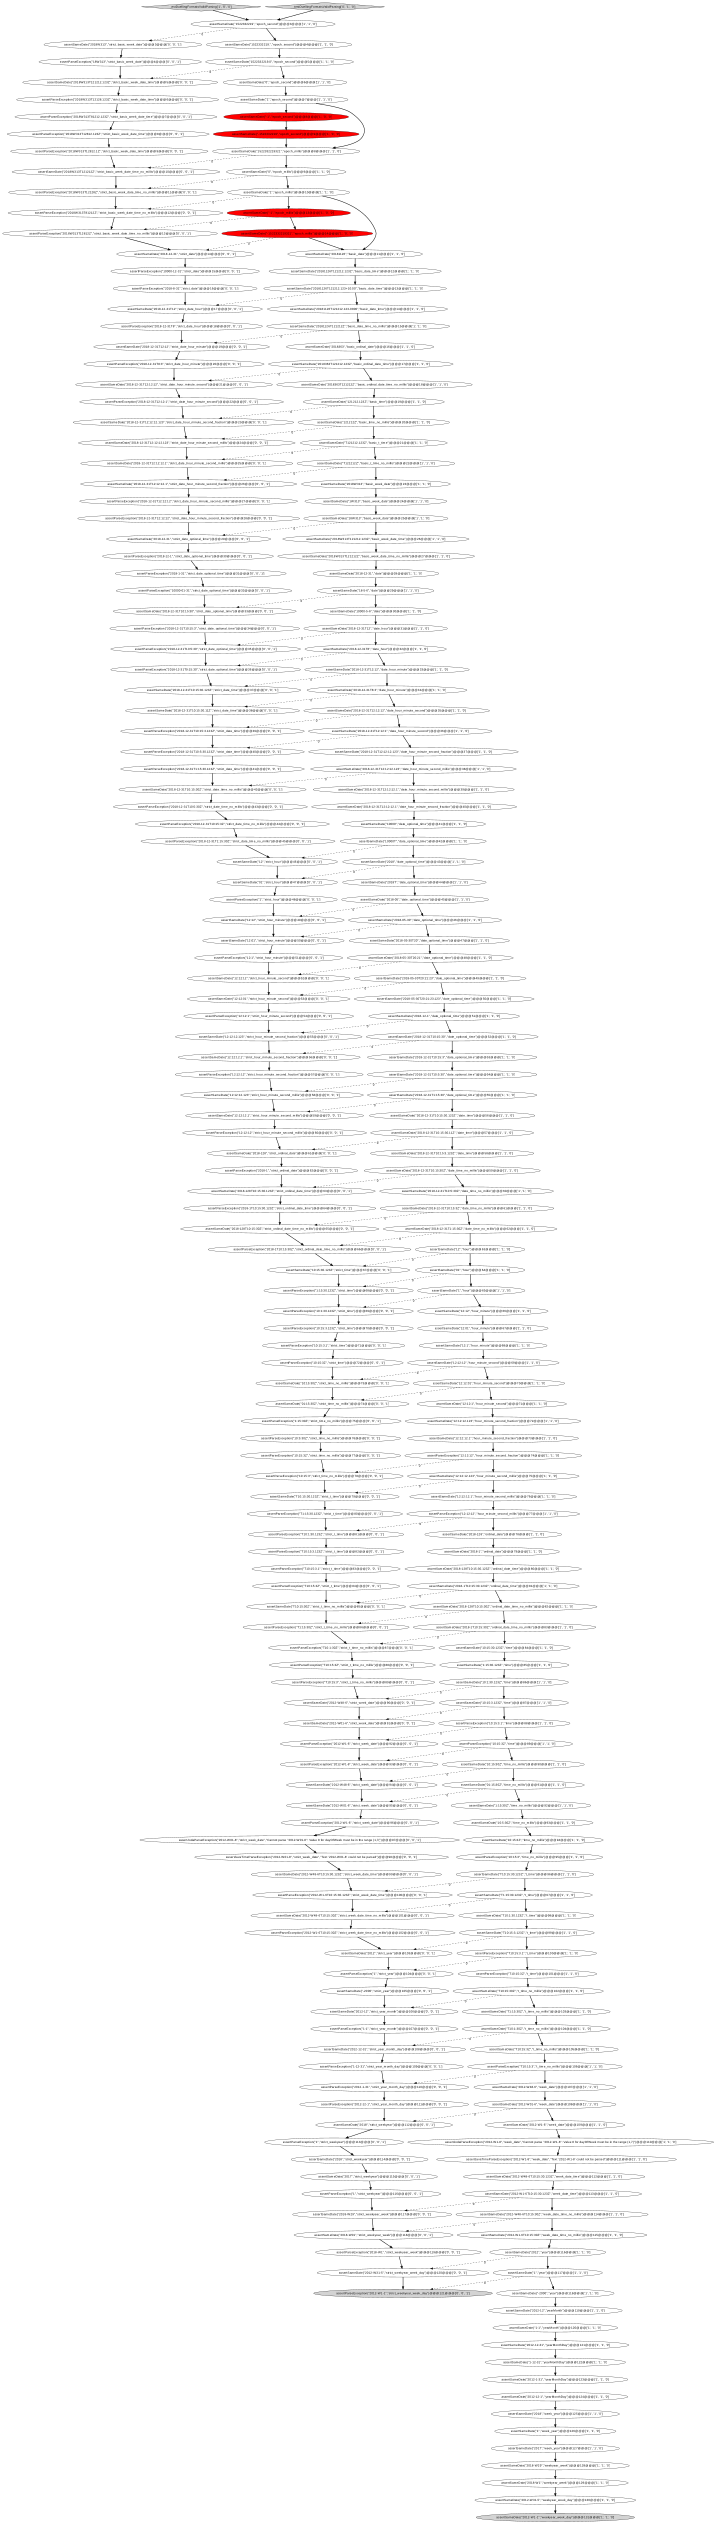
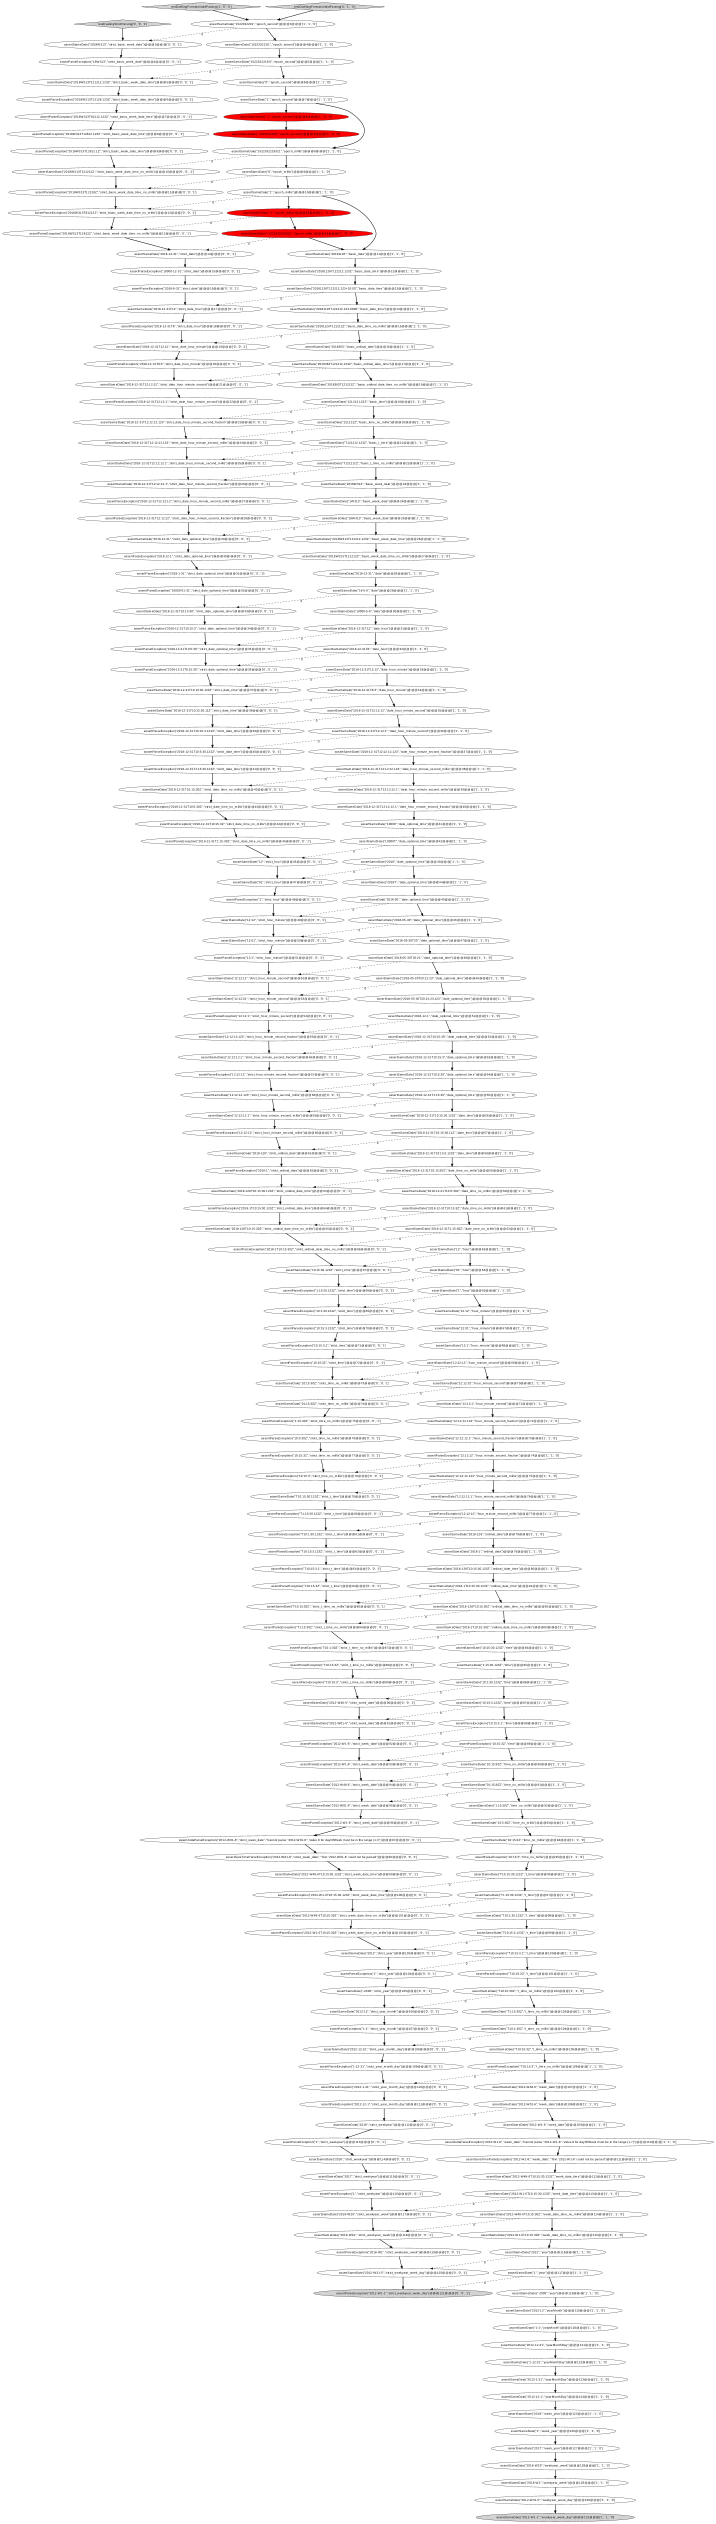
none -> (123, 24)
